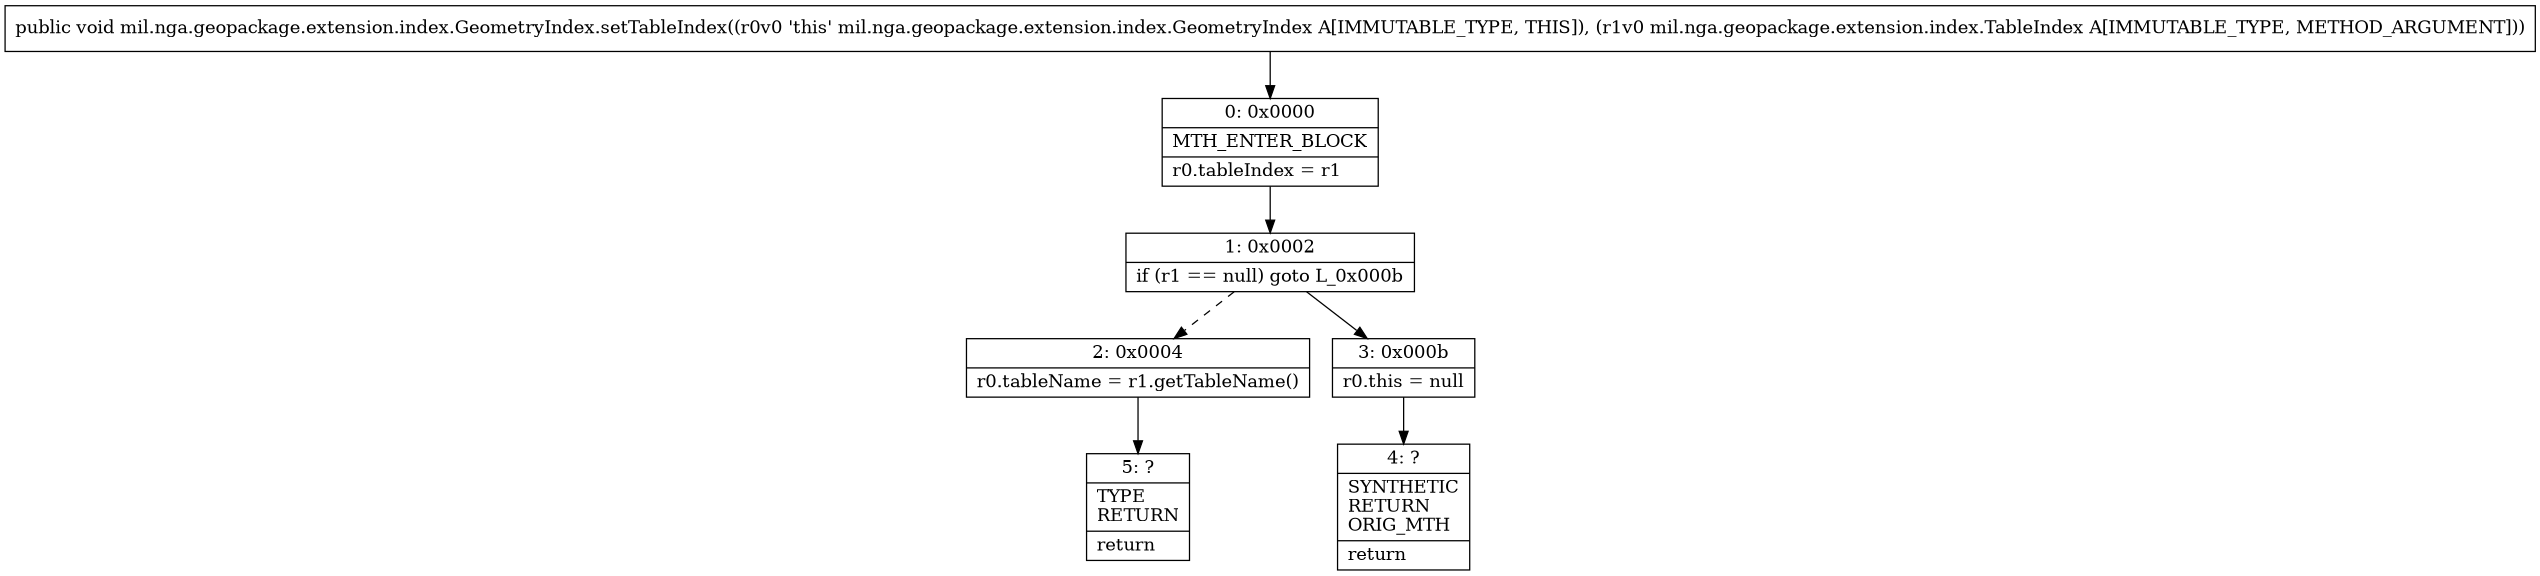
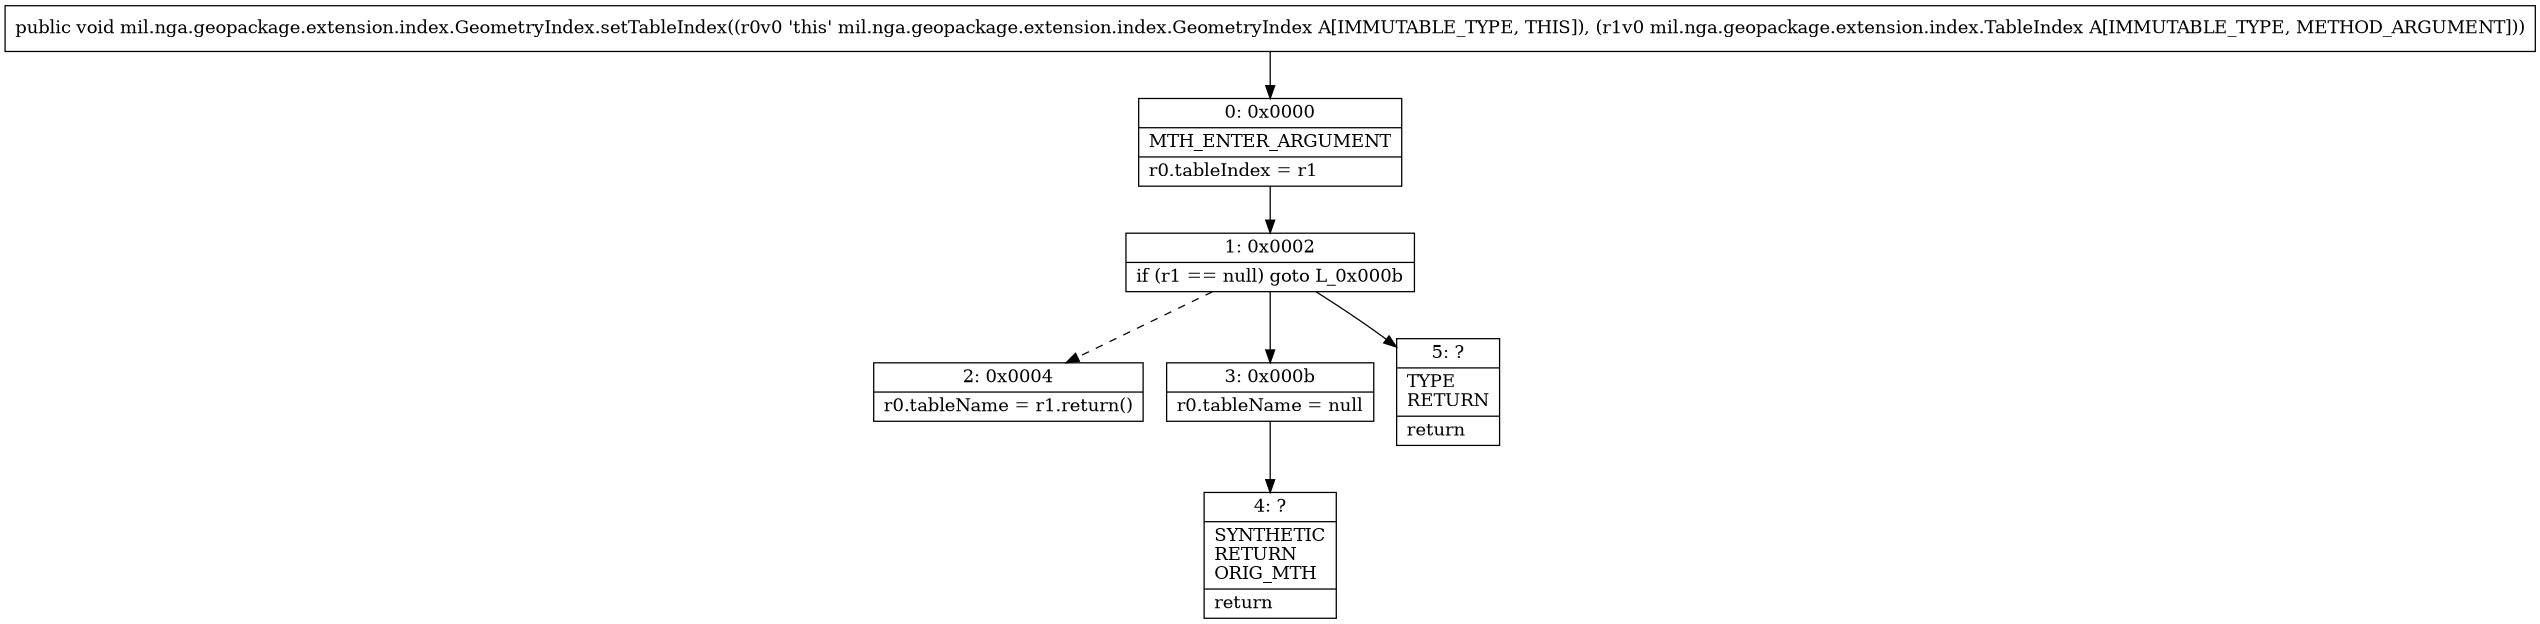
(1270, 142) -> (1270, 142)
(1138, 382) -> (1008, 406)
(1404, 382) -> (1270, 406)
(1138, 419) -> (1351, 315)
